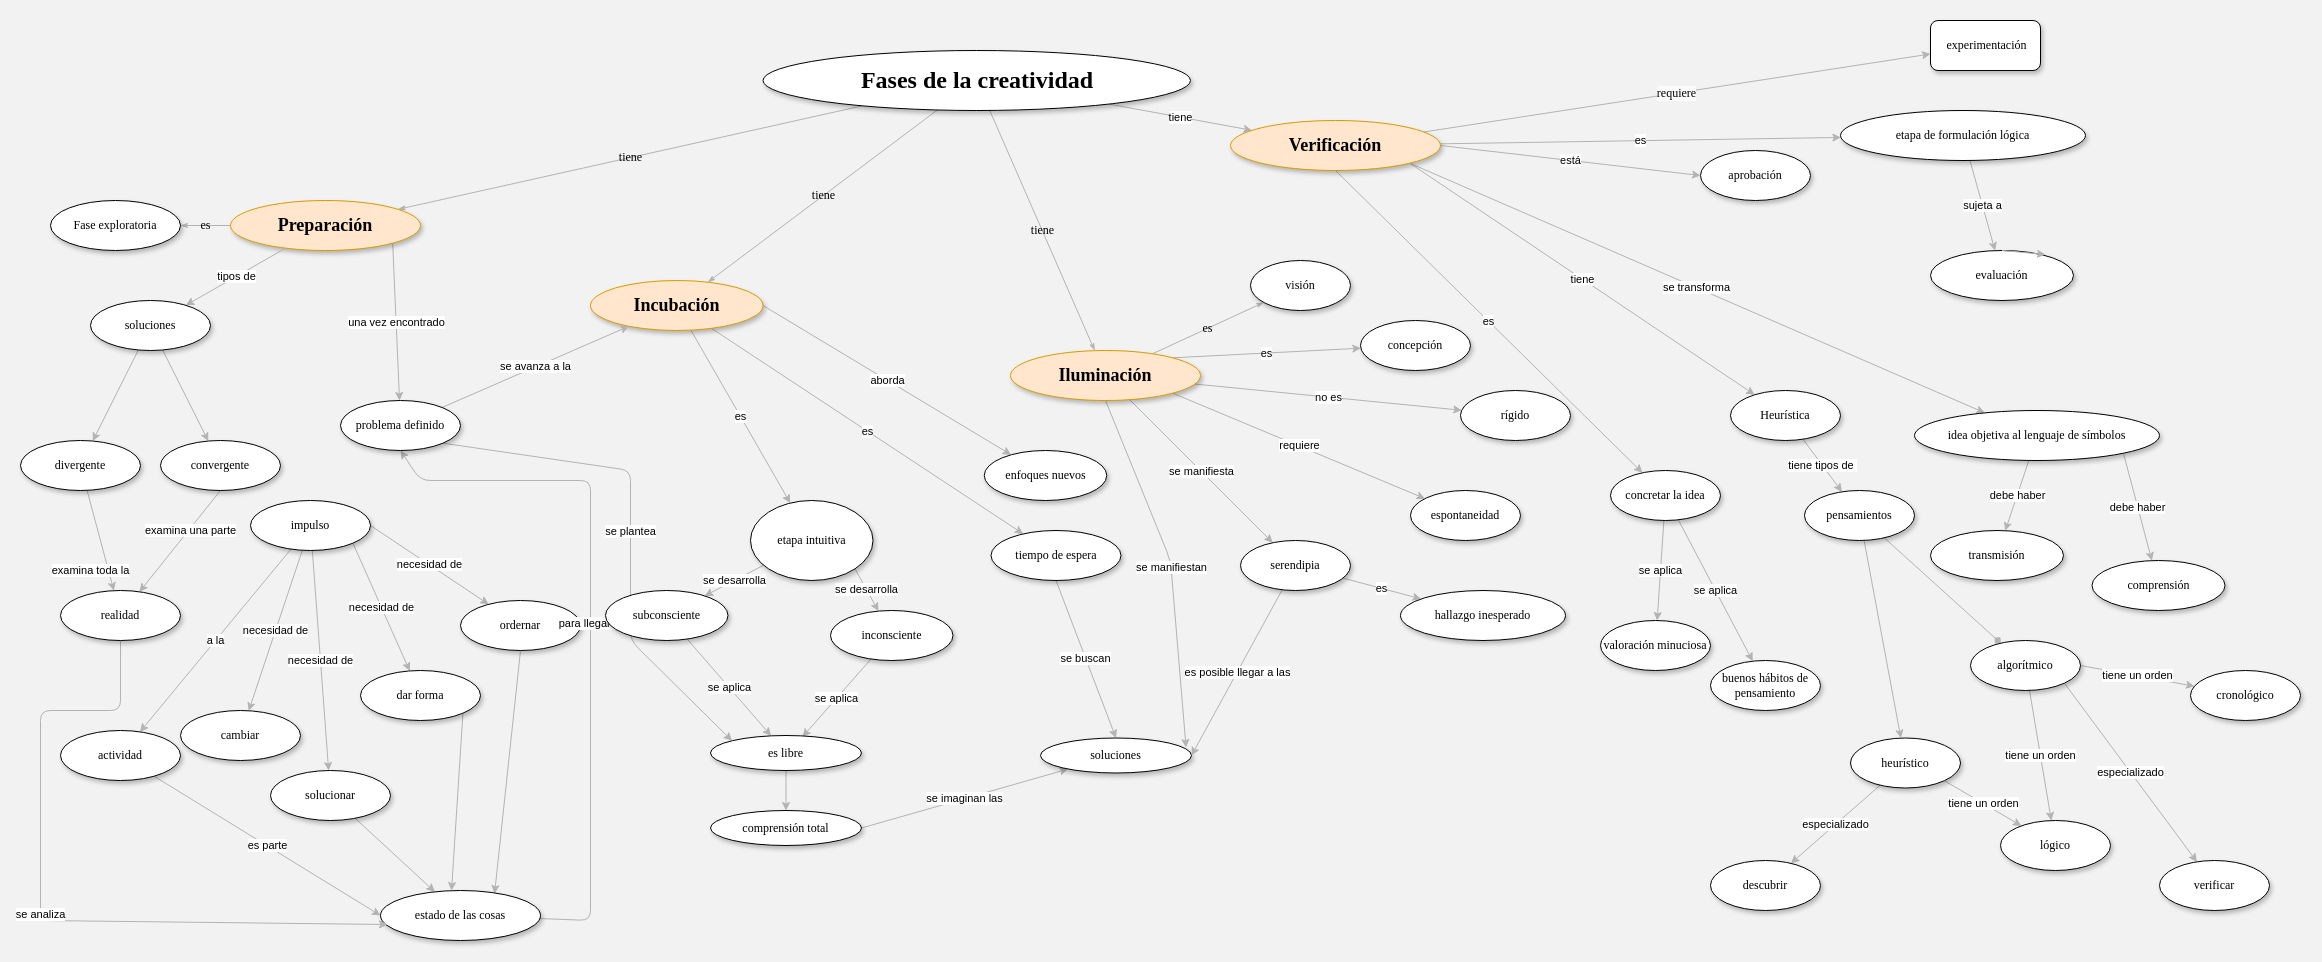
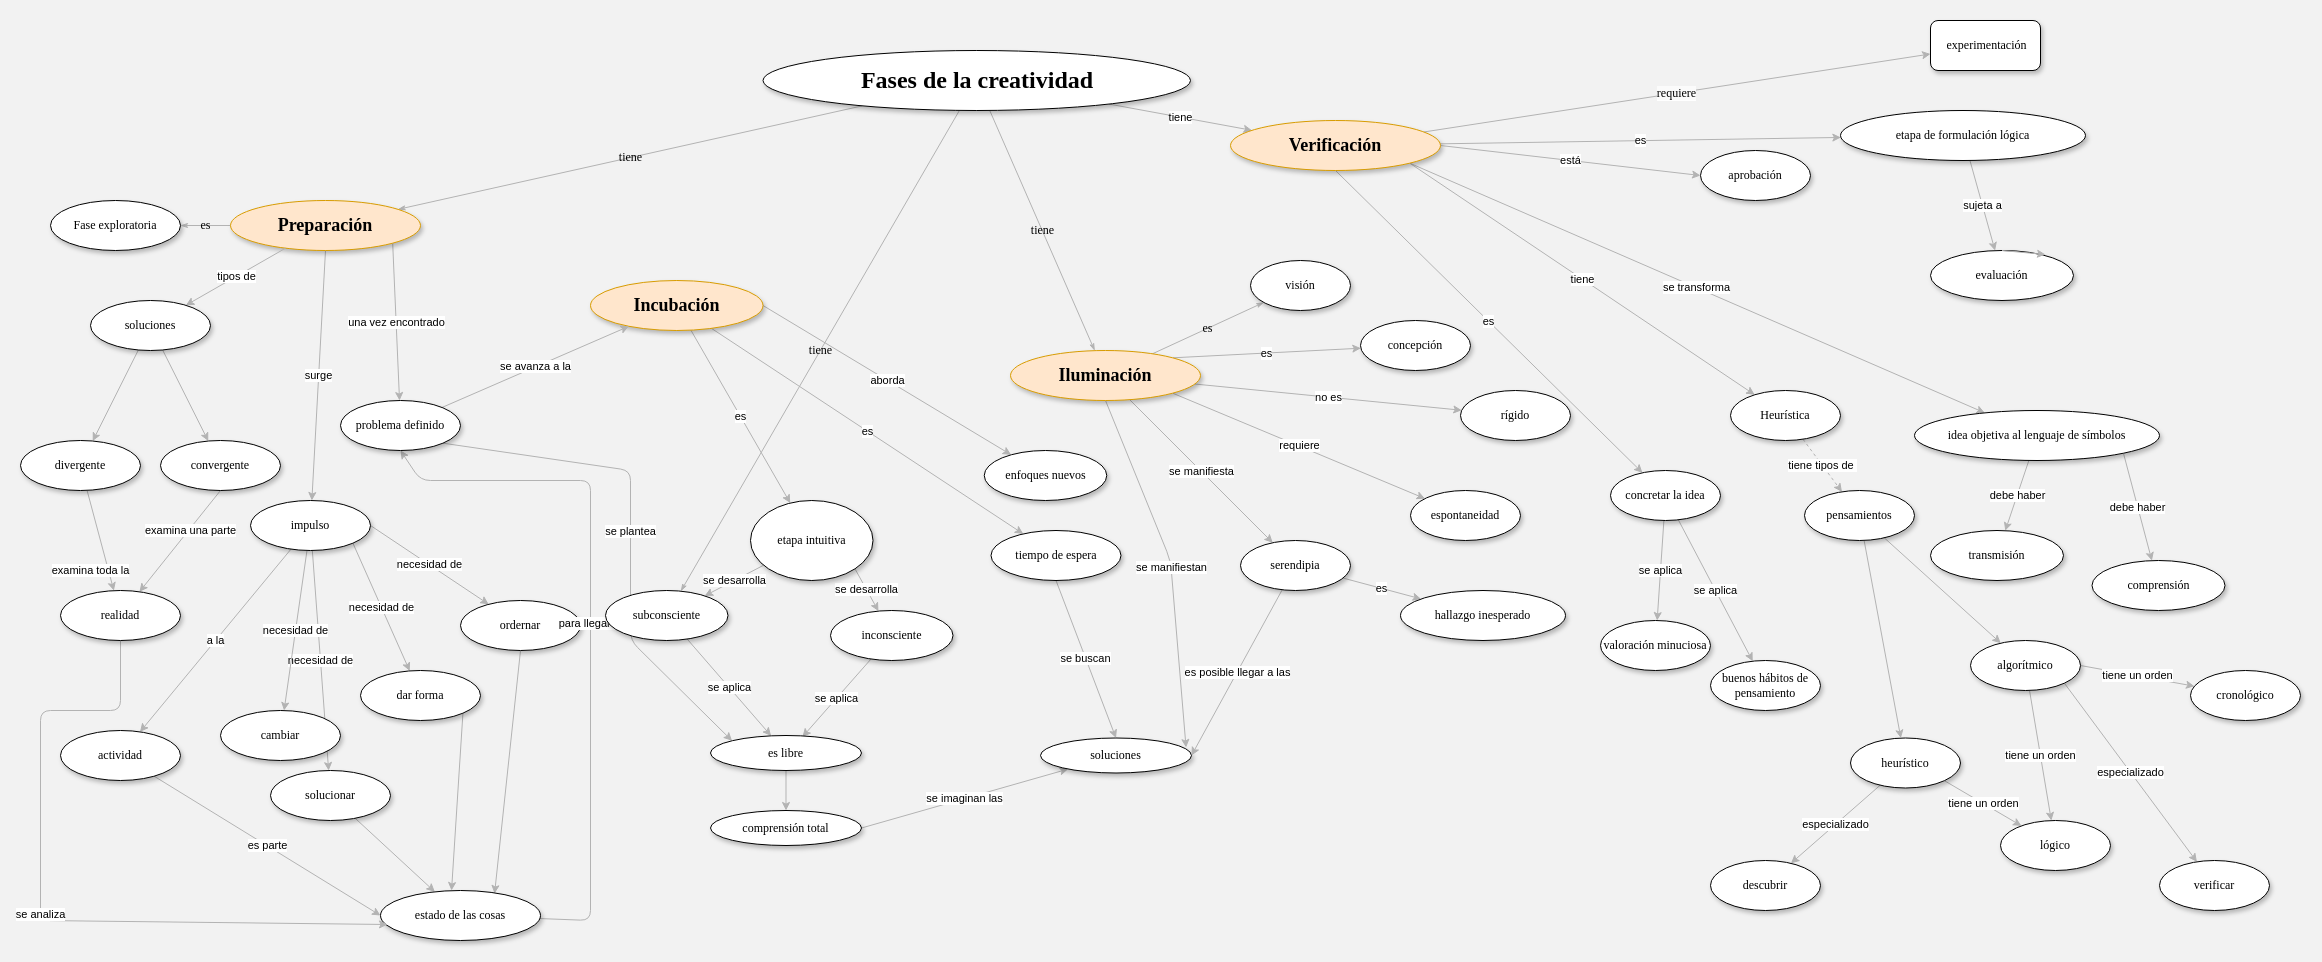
(824, 195) -> (821, 350)
none -> (319, 375)
(1811, 450) -> (1811, 450)
(1994, 637) -> (1995, 638)
(241, 736) -> (281, 736)
